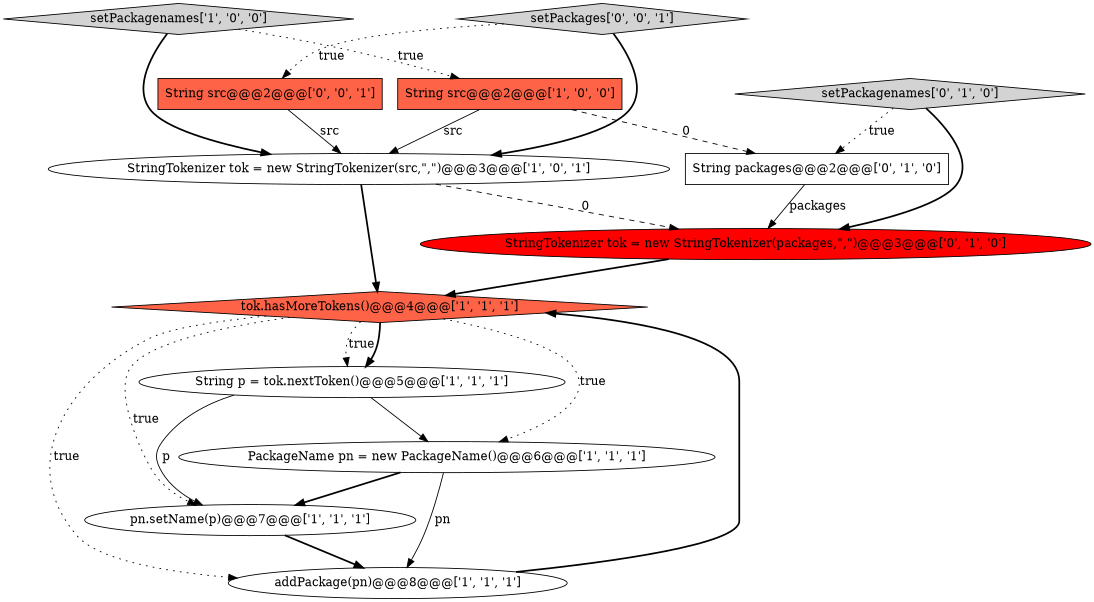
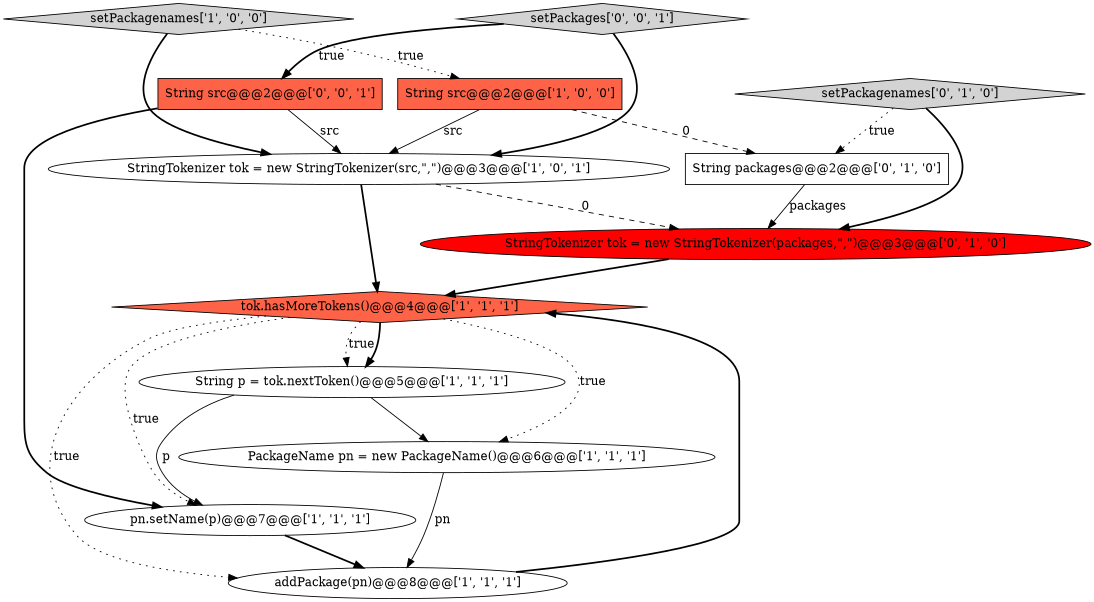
(392, 34) -> (392, 34)
(352, 487) -> (24, 303)
